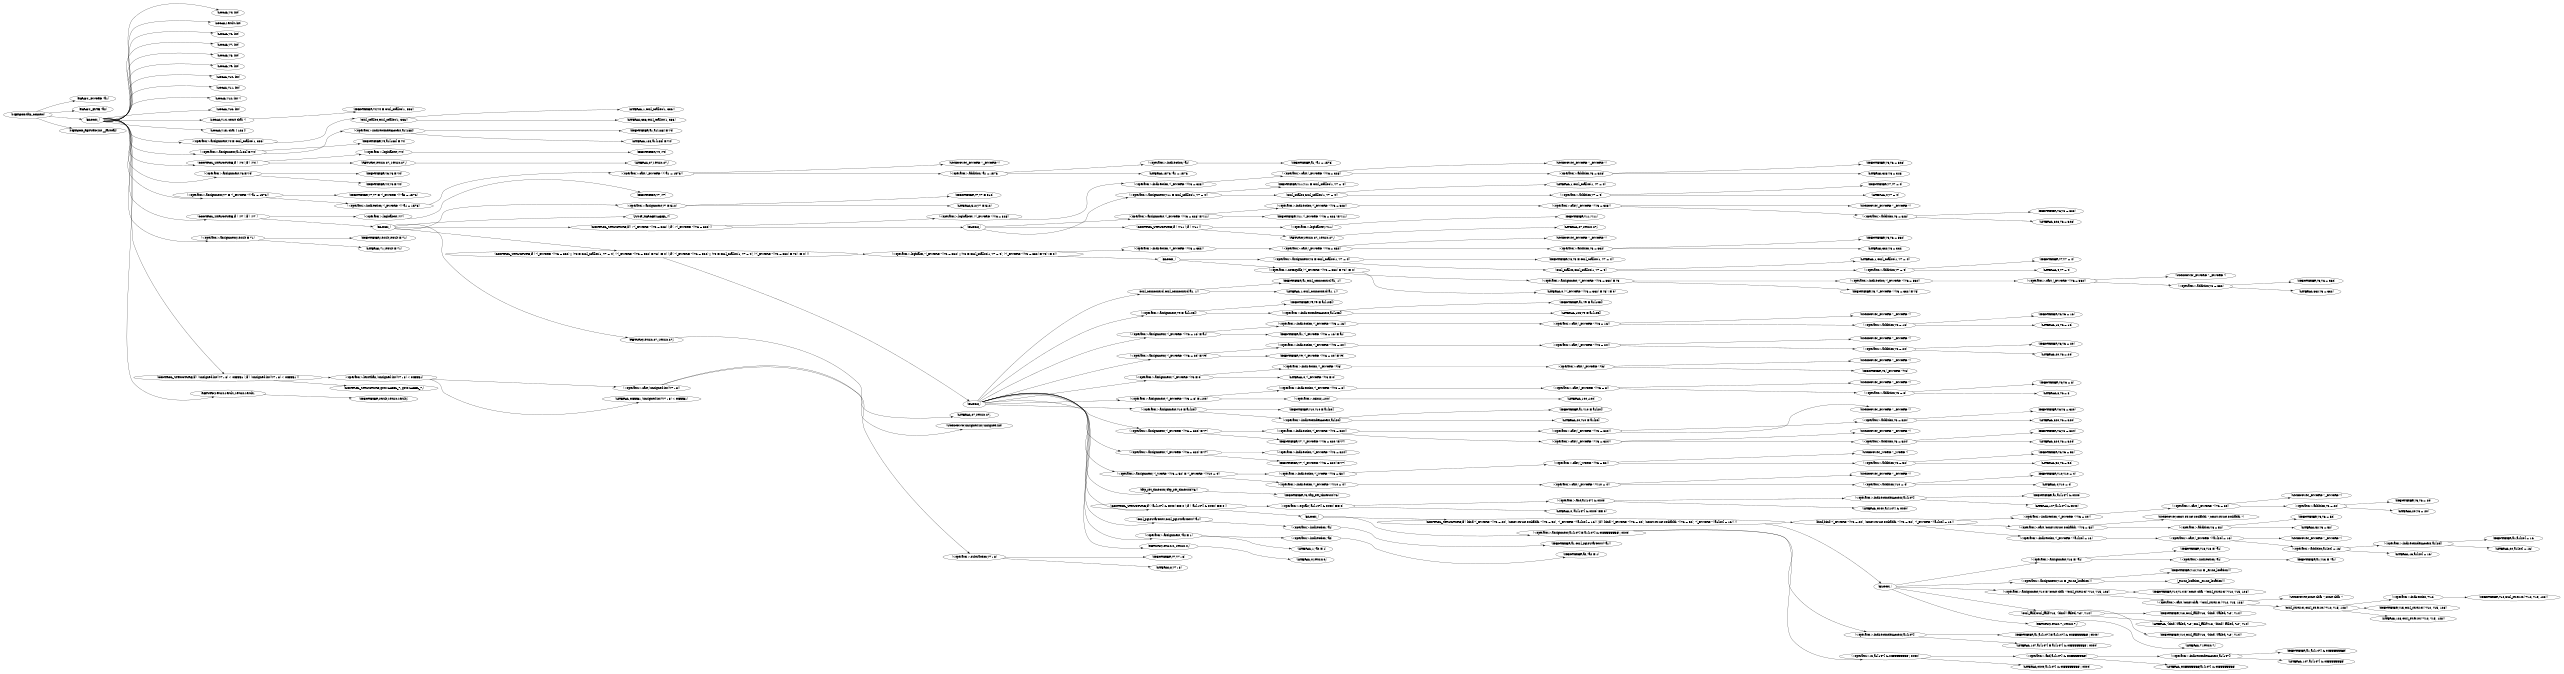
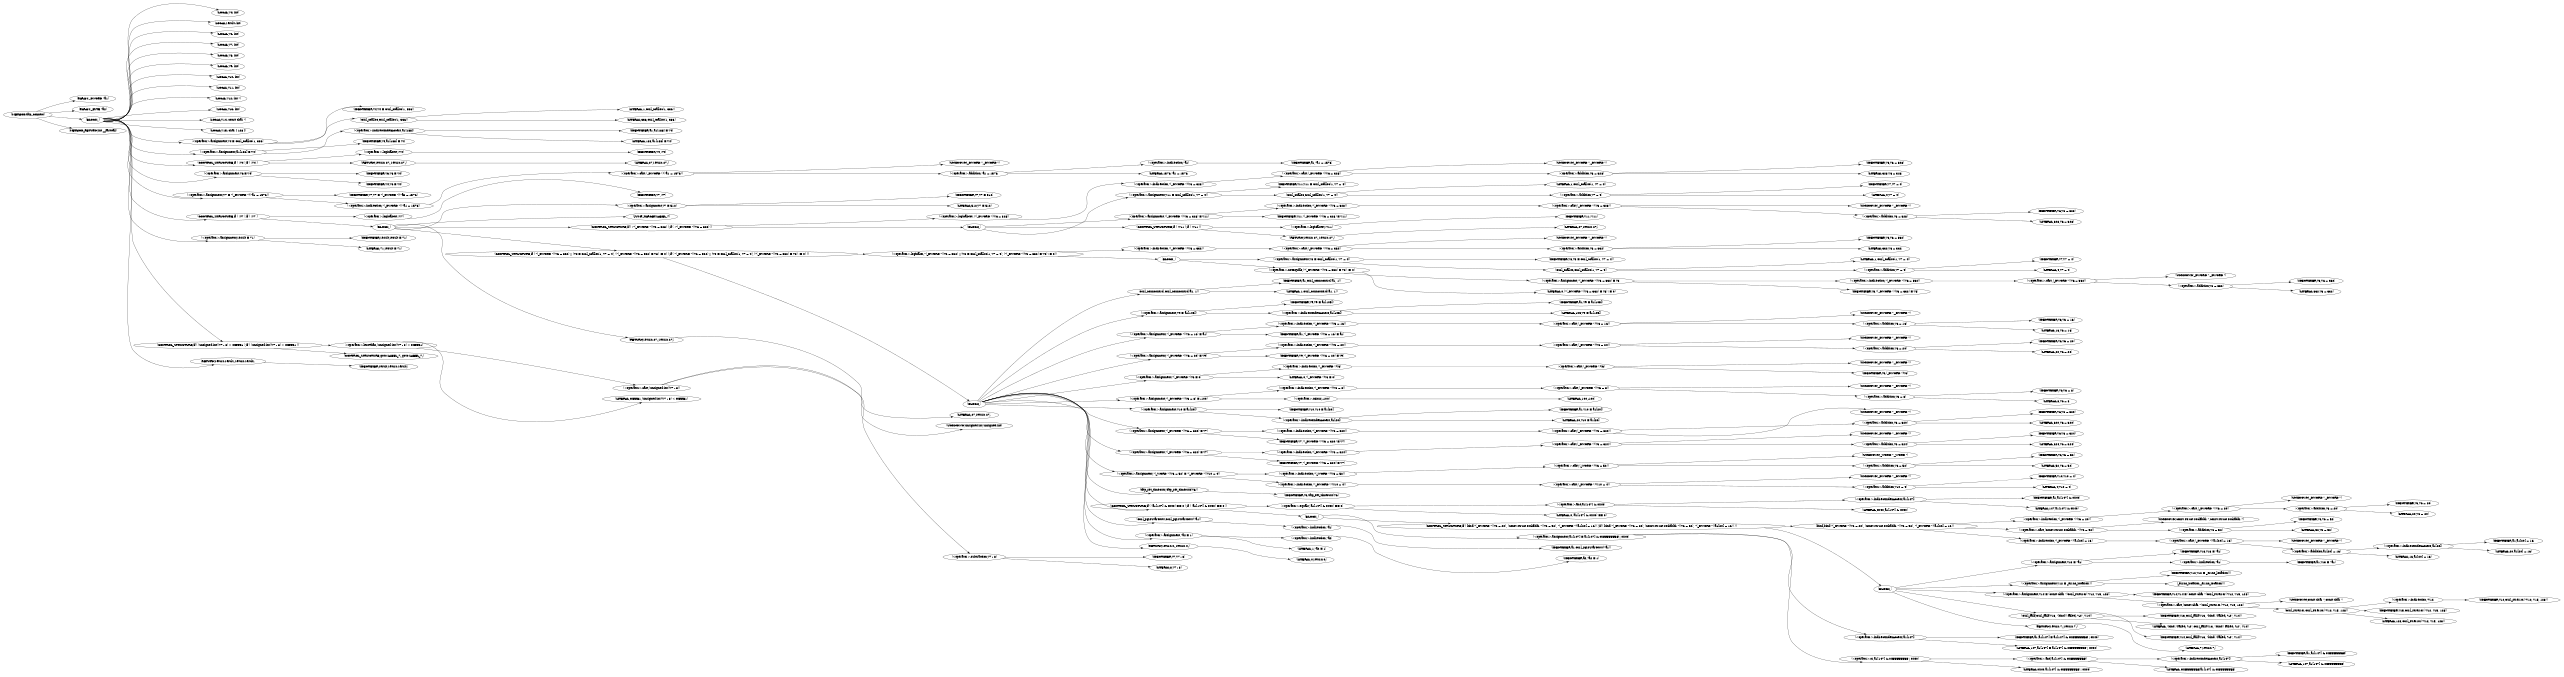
(303, 116) -> (326, 126)
(1440, 439) -> (1448, 448)
